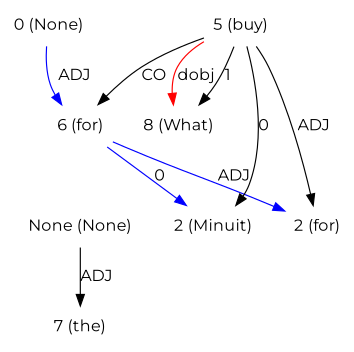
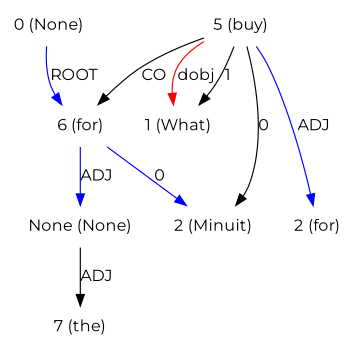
(75, 76) -> (75, 76)
(289, 118) -> (289, 118)
(179, 126) -> (179, 126)
(193, 174) -> (80, 170)
